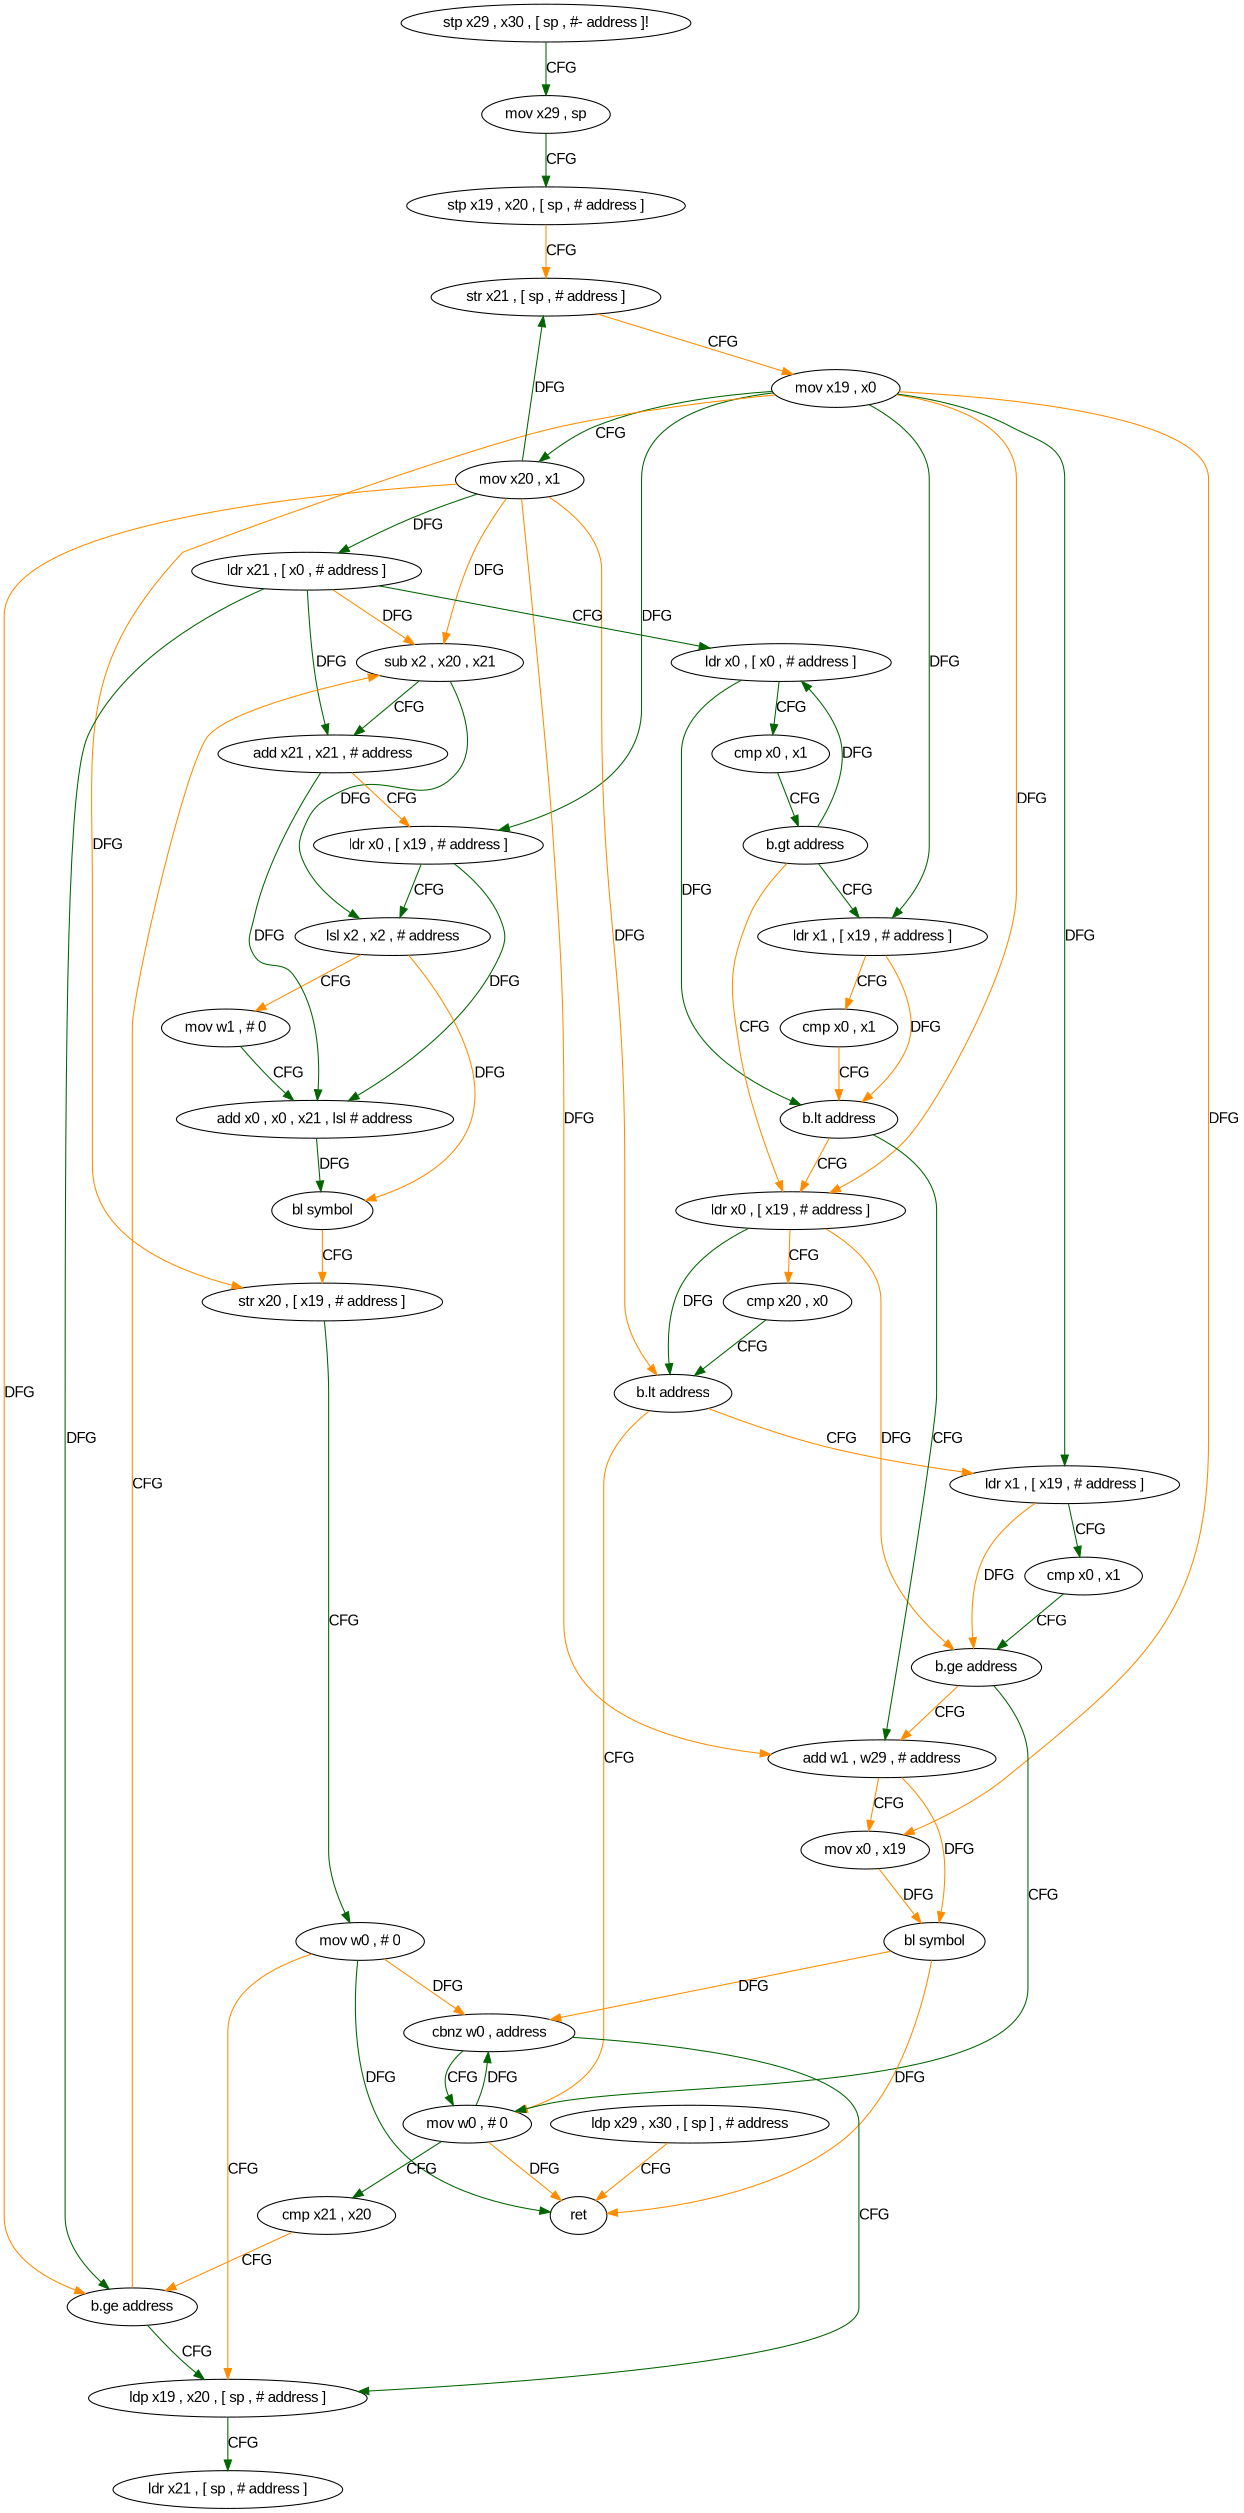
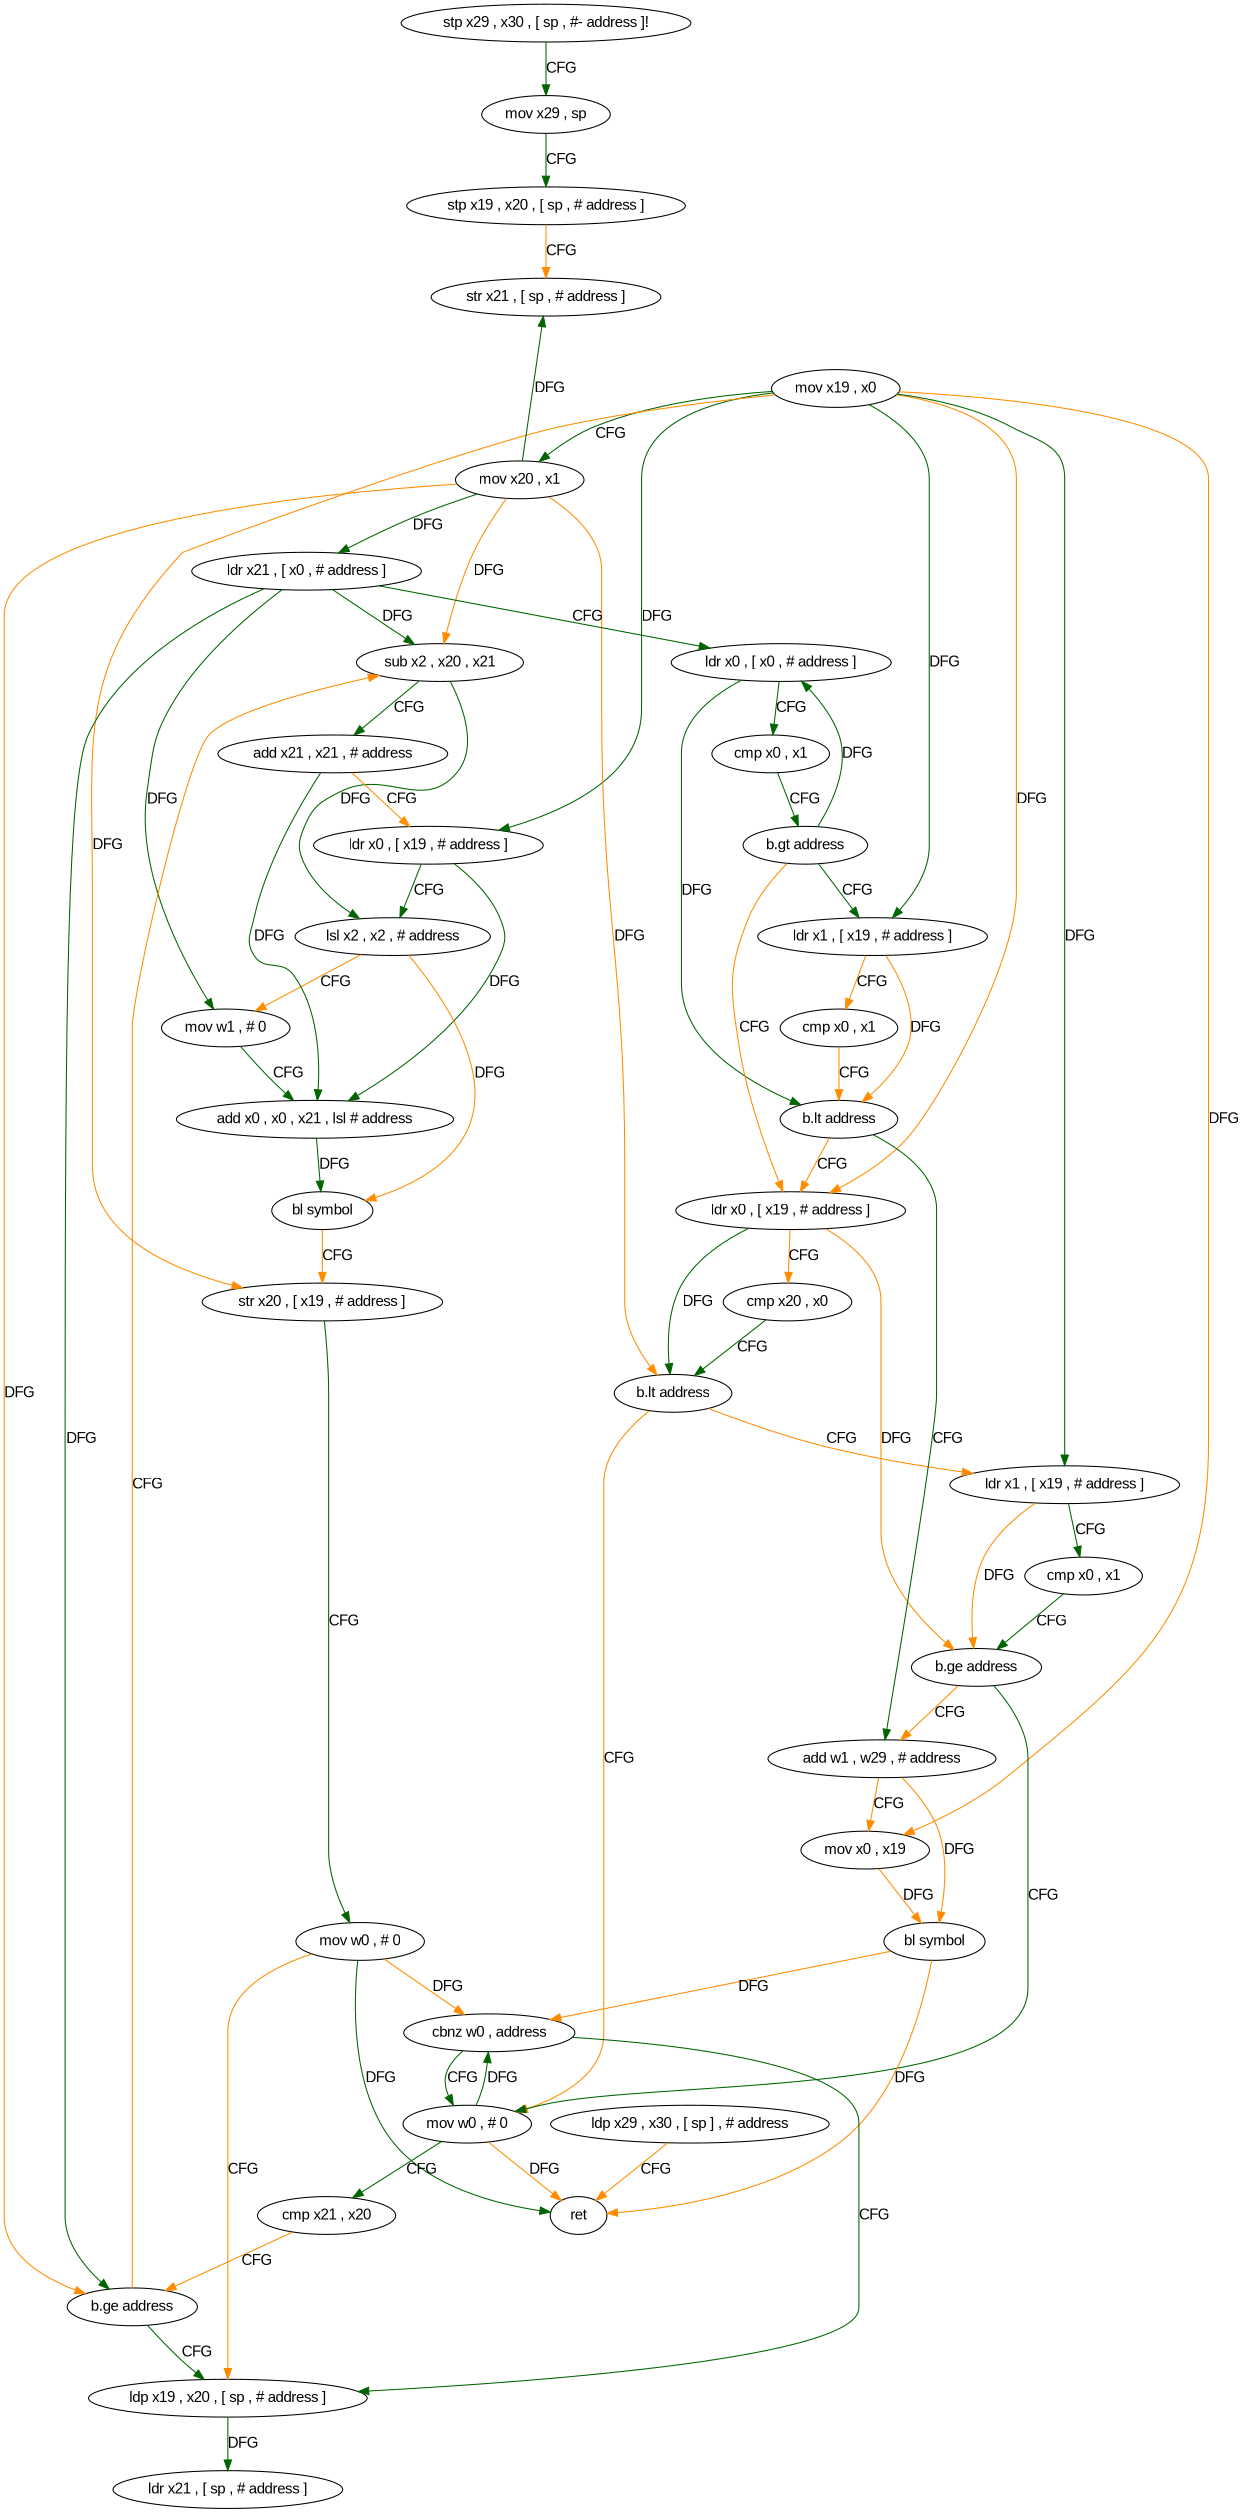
(690, 343) -> none
(369, 614) -> (369, 614)
(313, 658) -> (149, 777)
(564, 1189) -> none
(244, 2444) -> (244, 2444)
